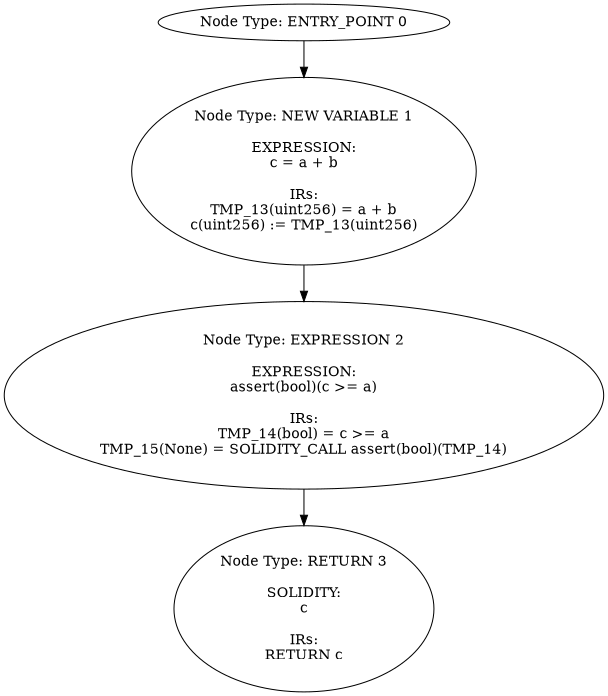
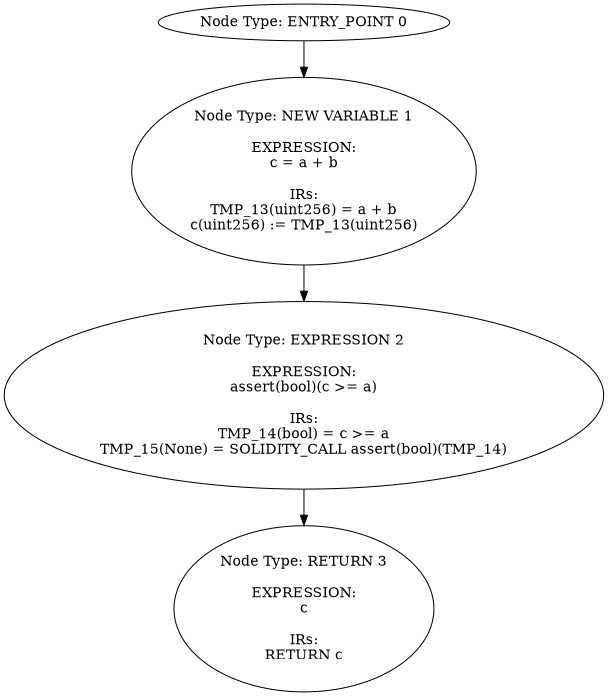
(304, 609) -> (304, 609)
